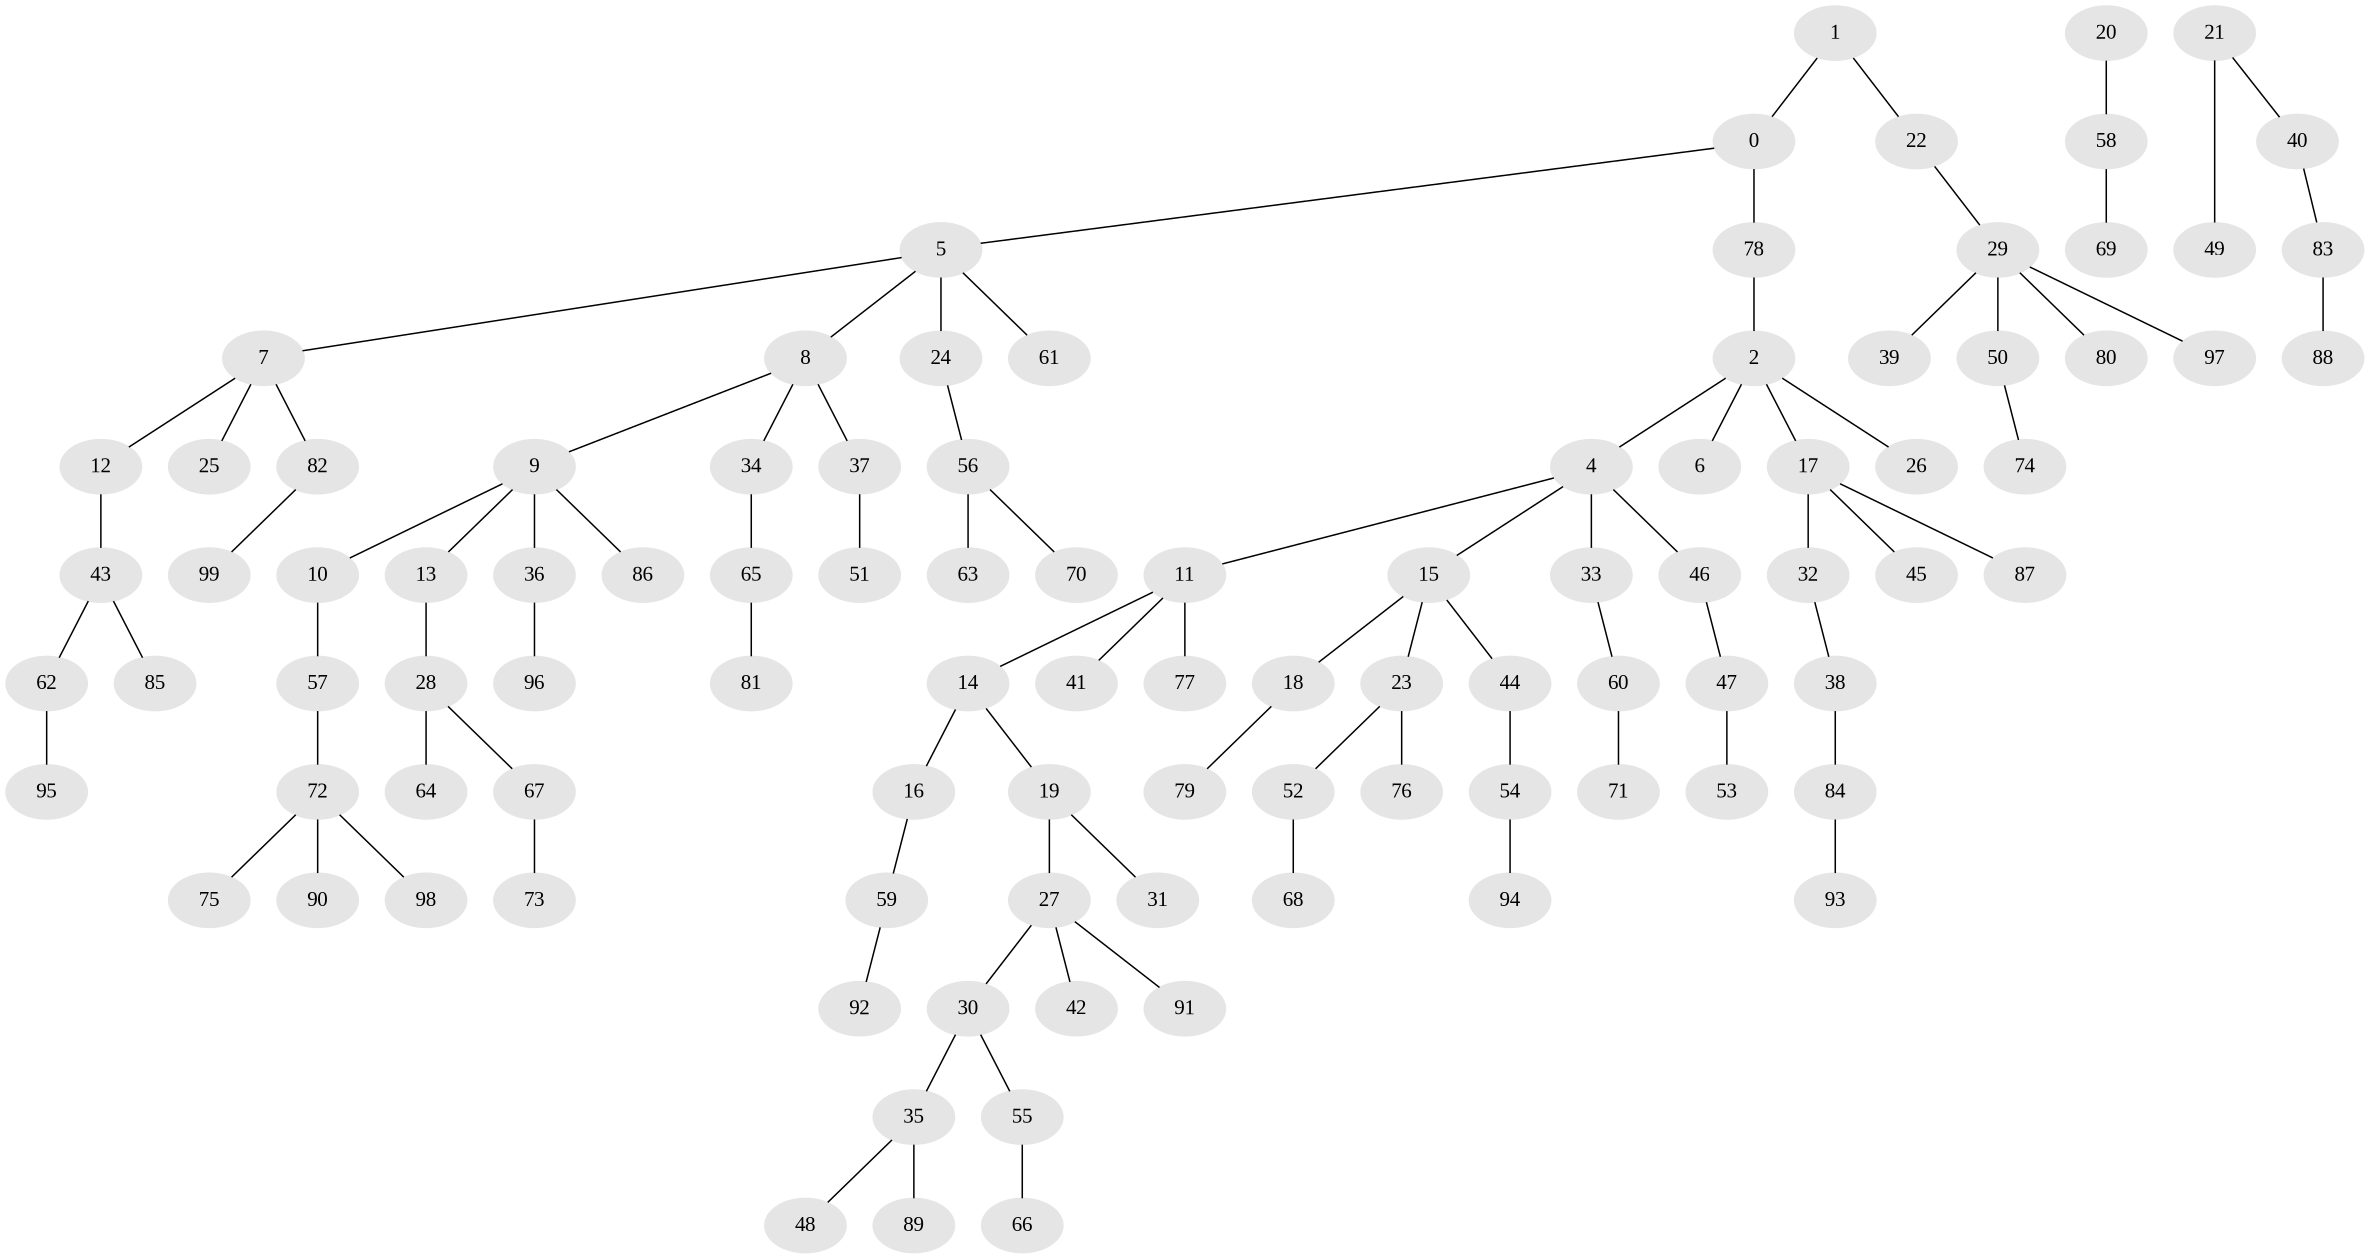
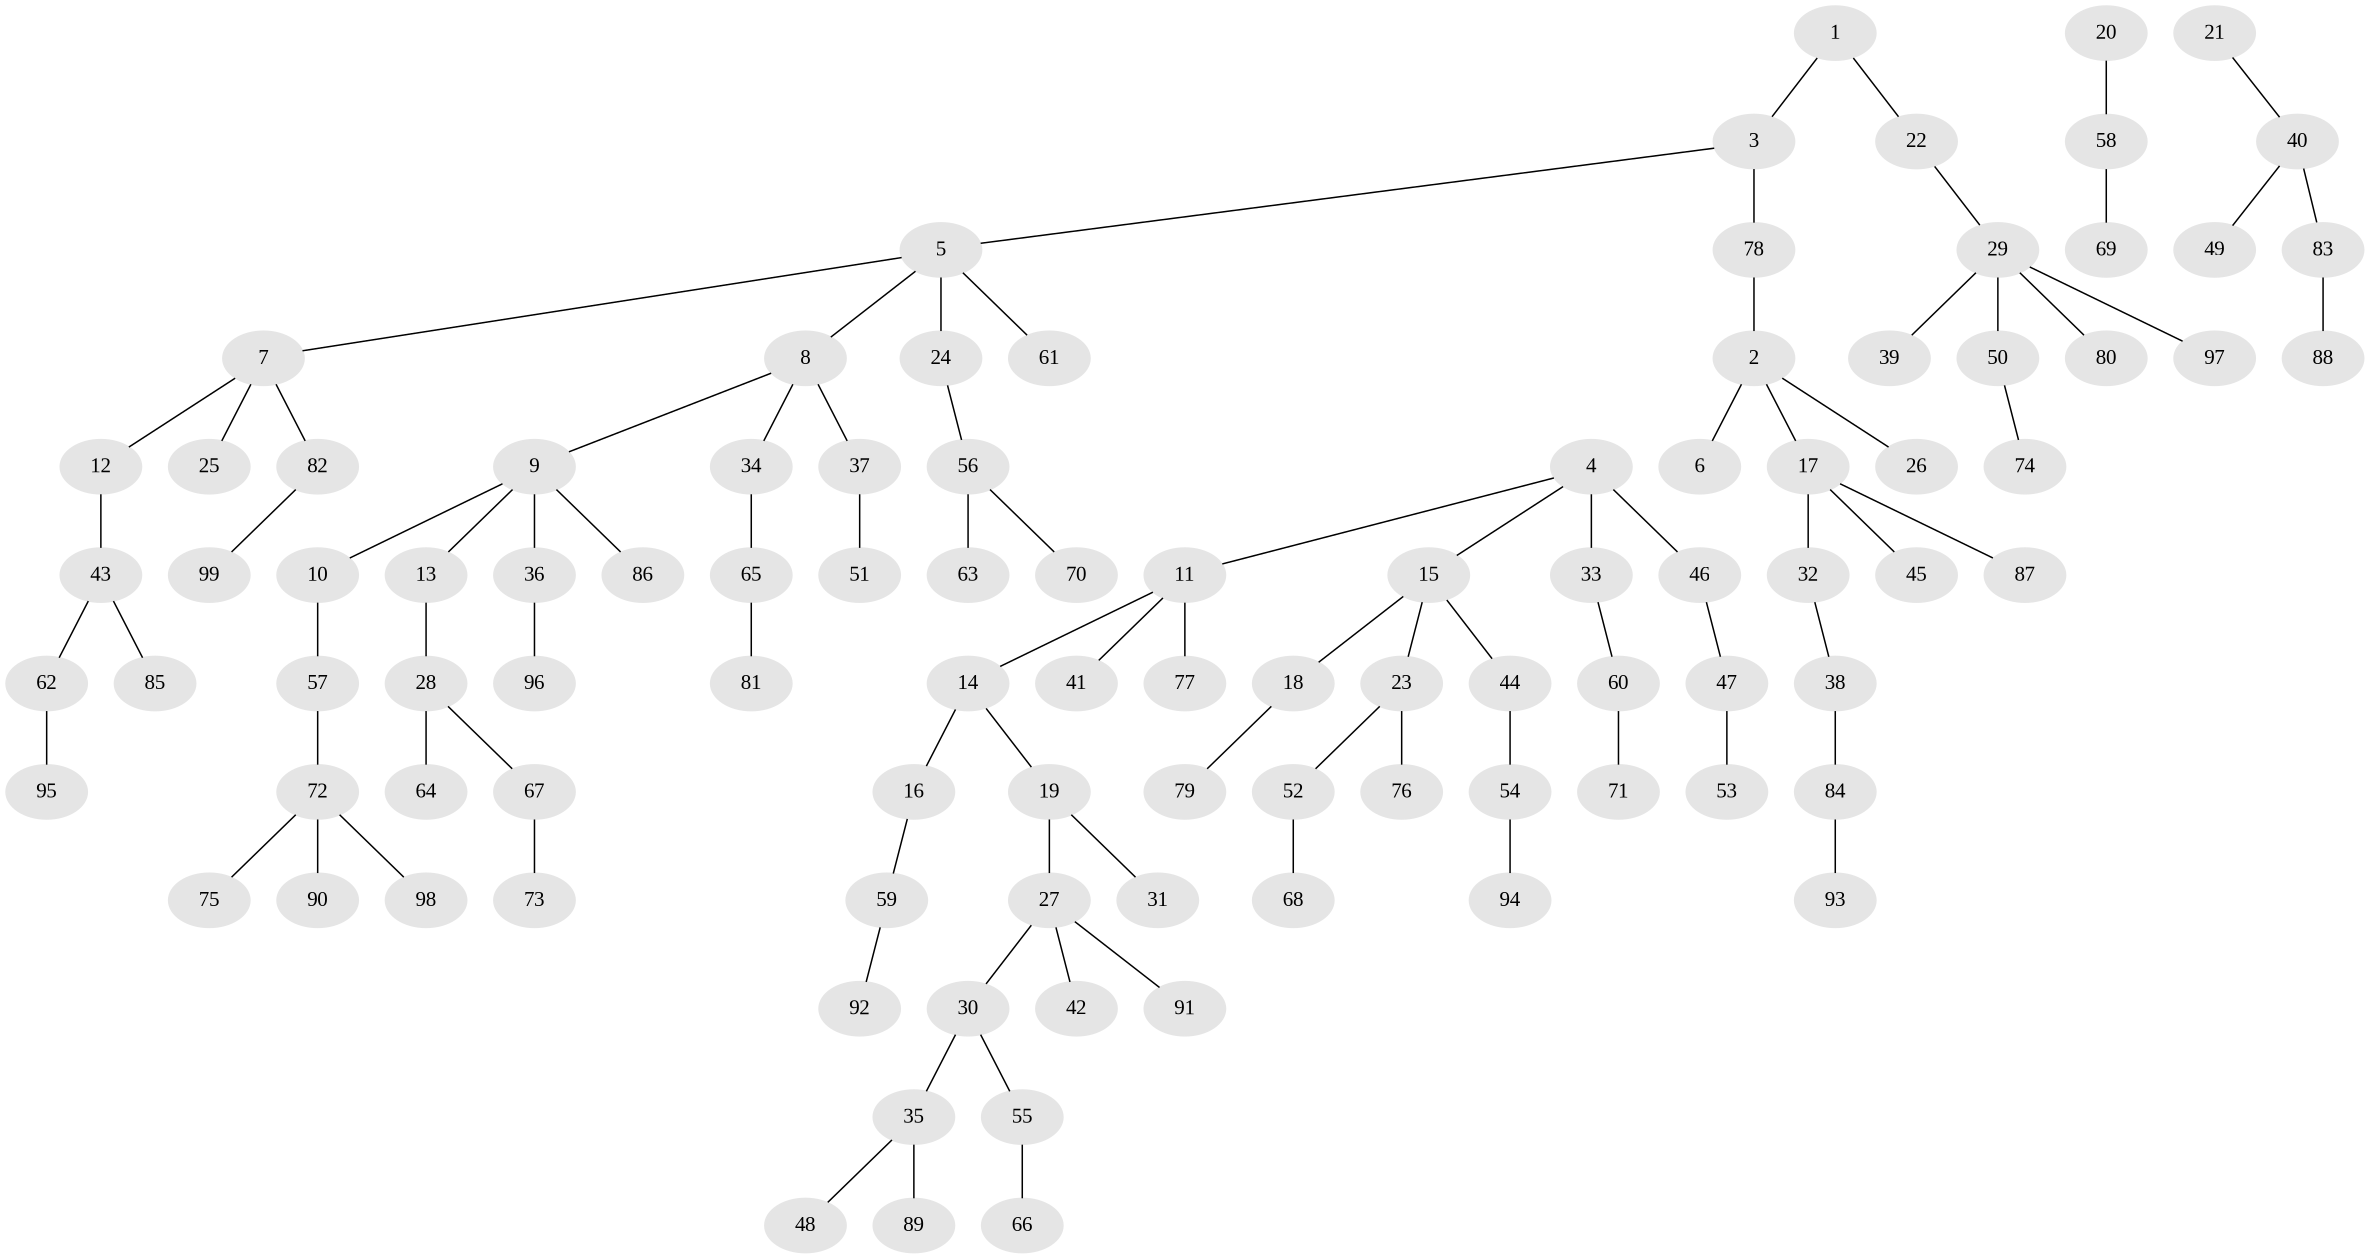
(2215, 141) -> (2256, 196)
(1754, 142) -> (1754, 142)
(1673, 413) -> none
